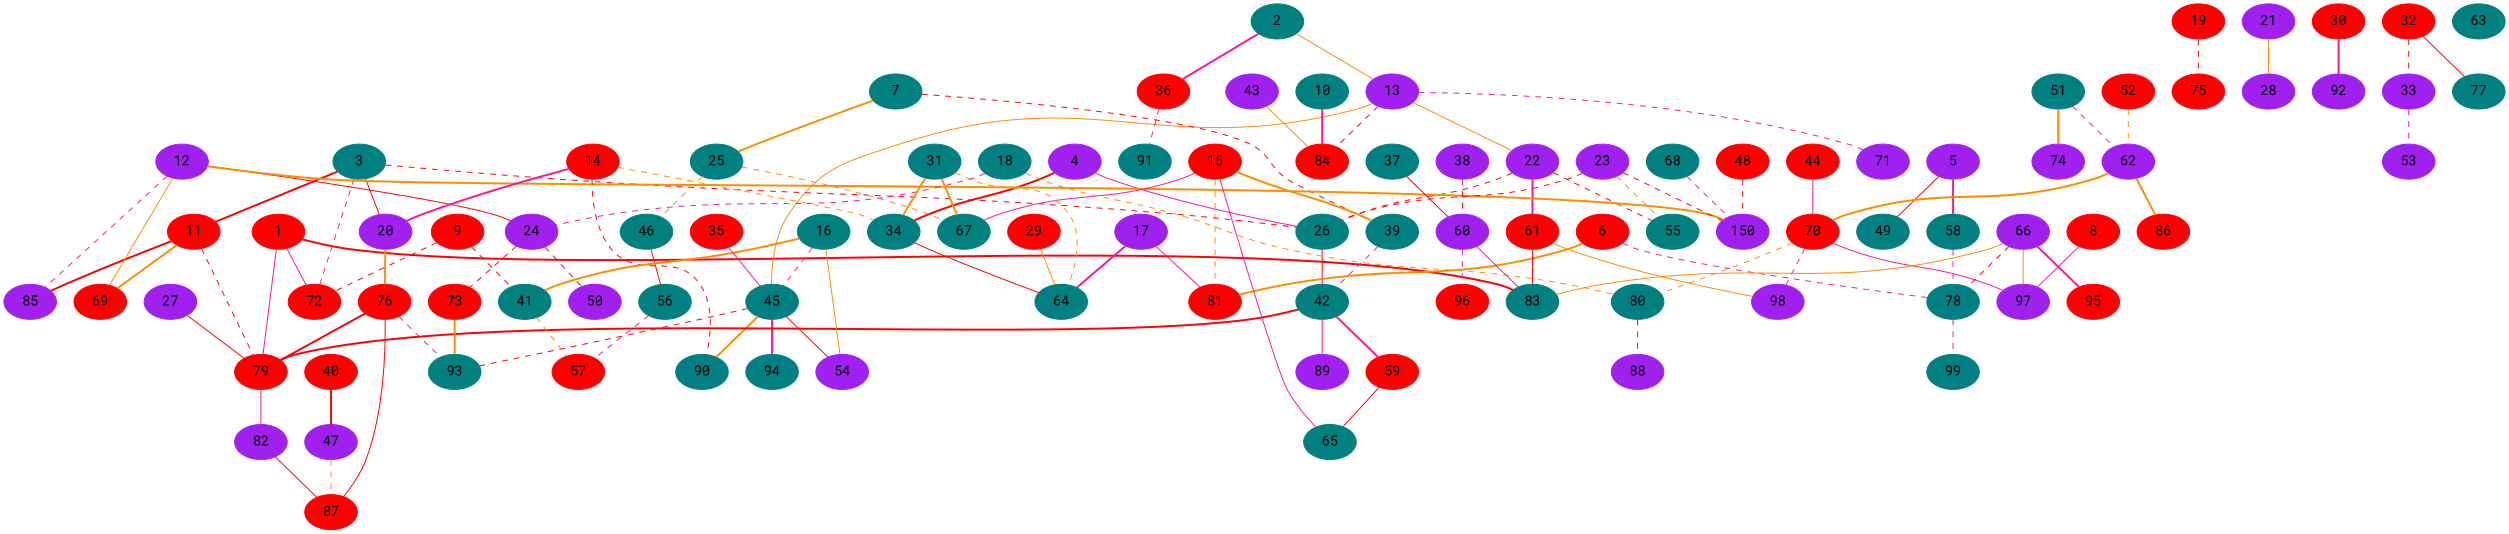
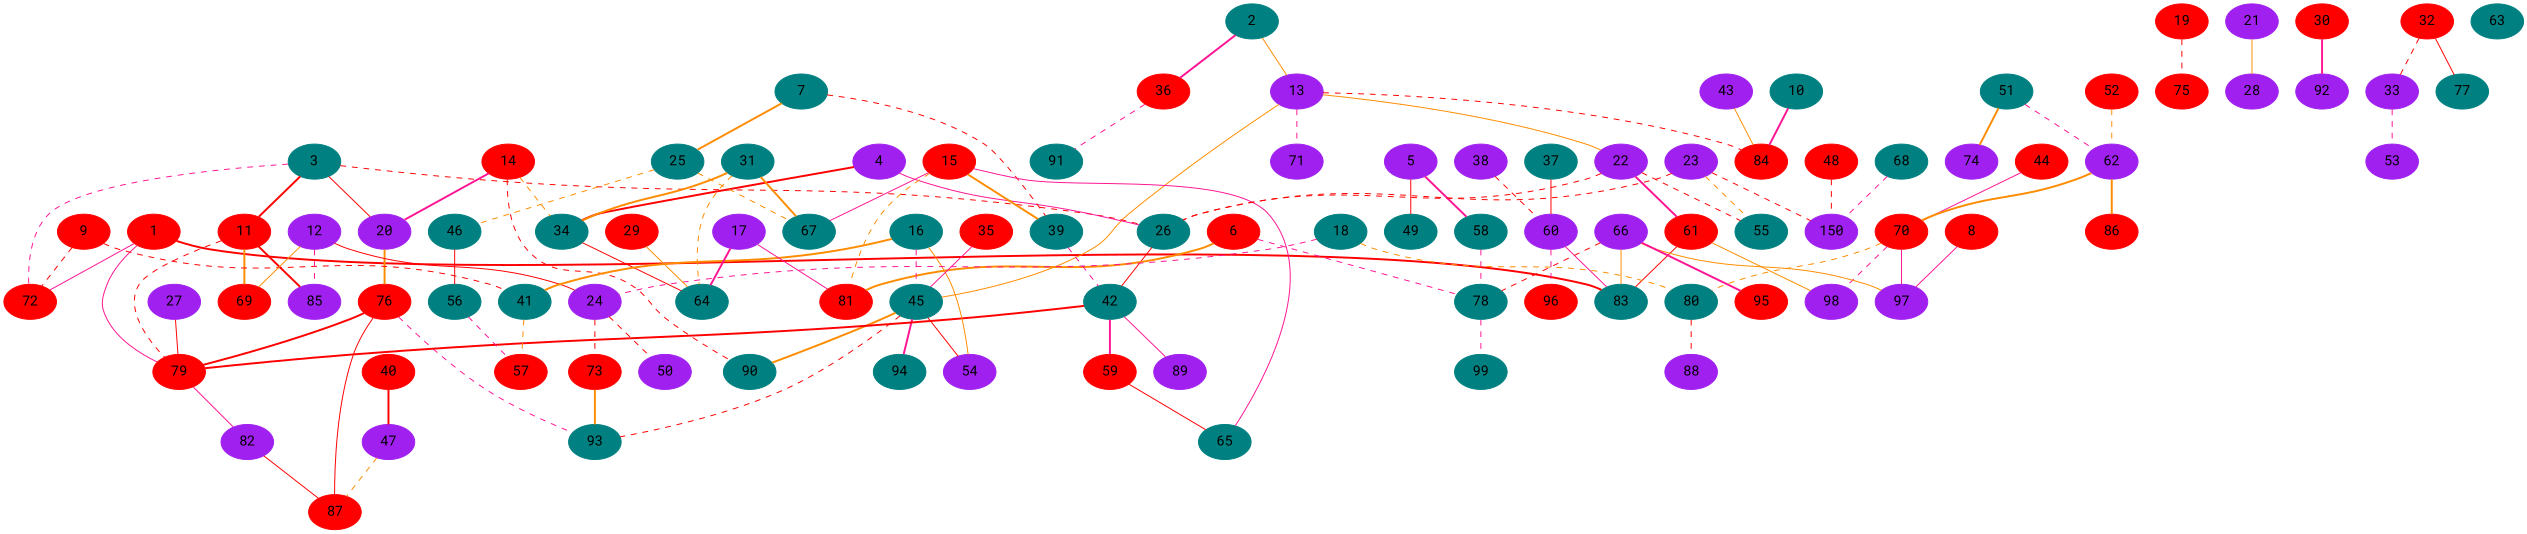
(966, 187) -> none
